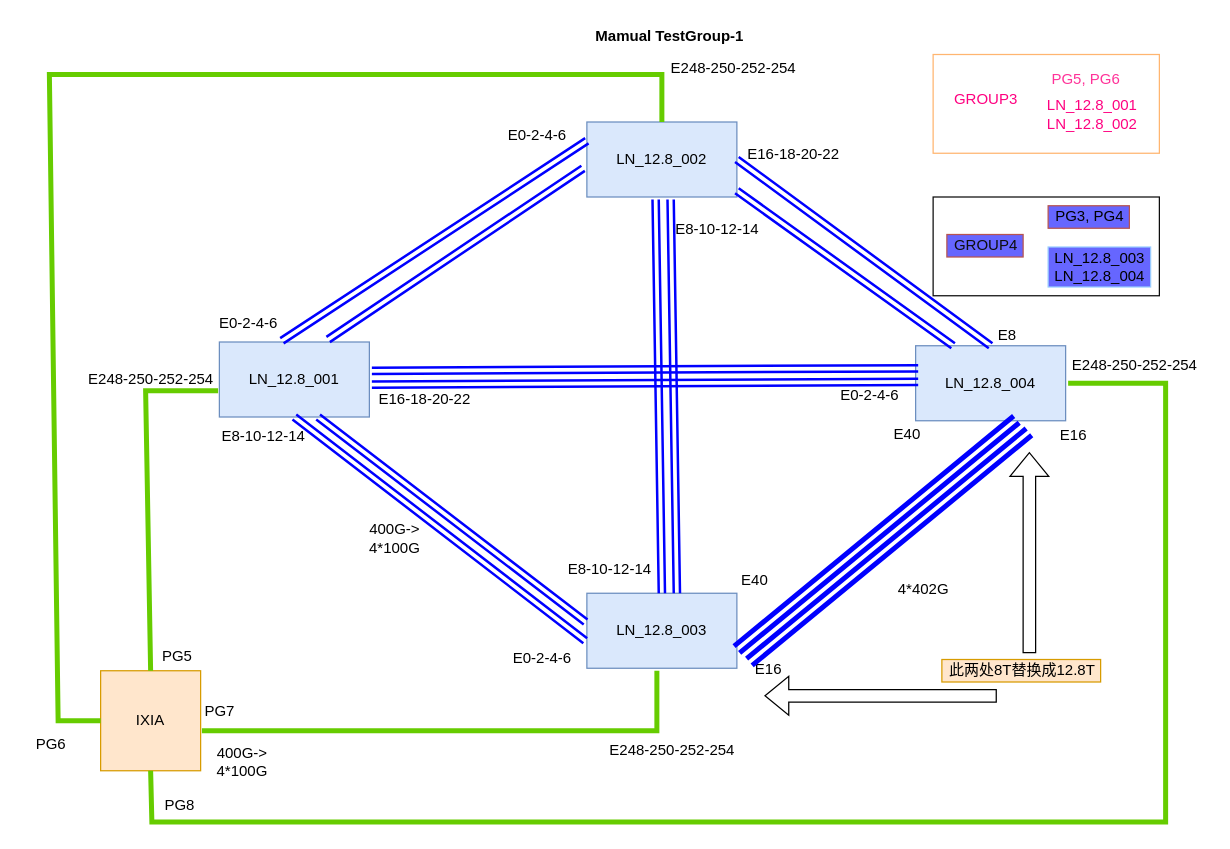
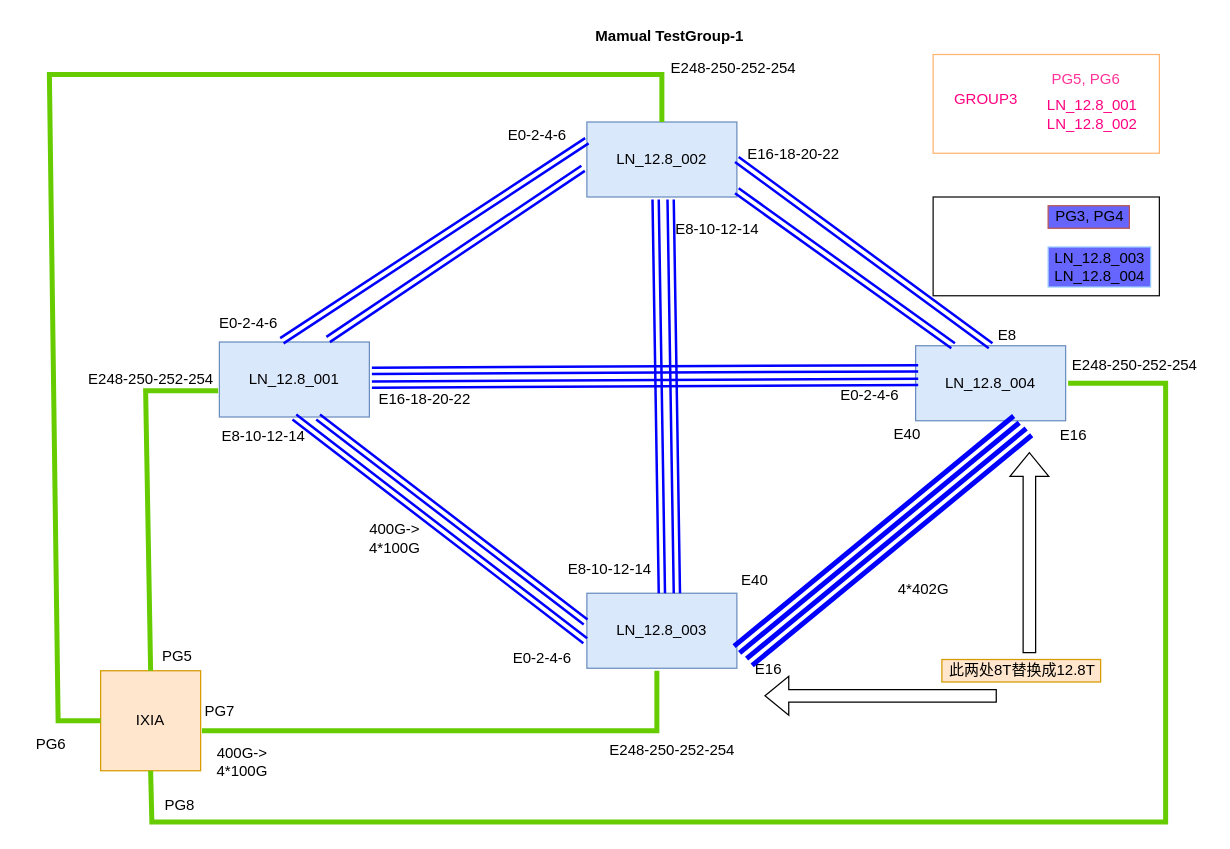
(985, 246) -> none
